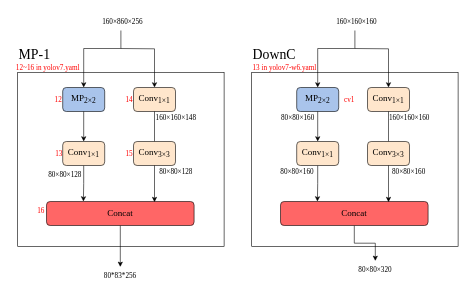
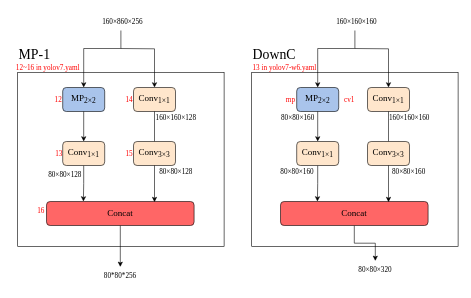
none -> (291, 99)
(176, 117) -> (176, 117)
(120, 276) -> (120, 276)
